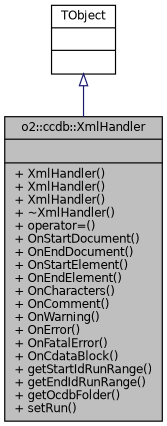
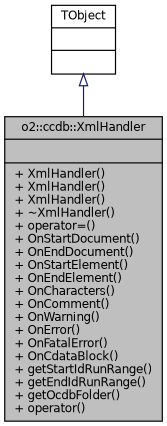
(46, 409) -> (50, 409)
